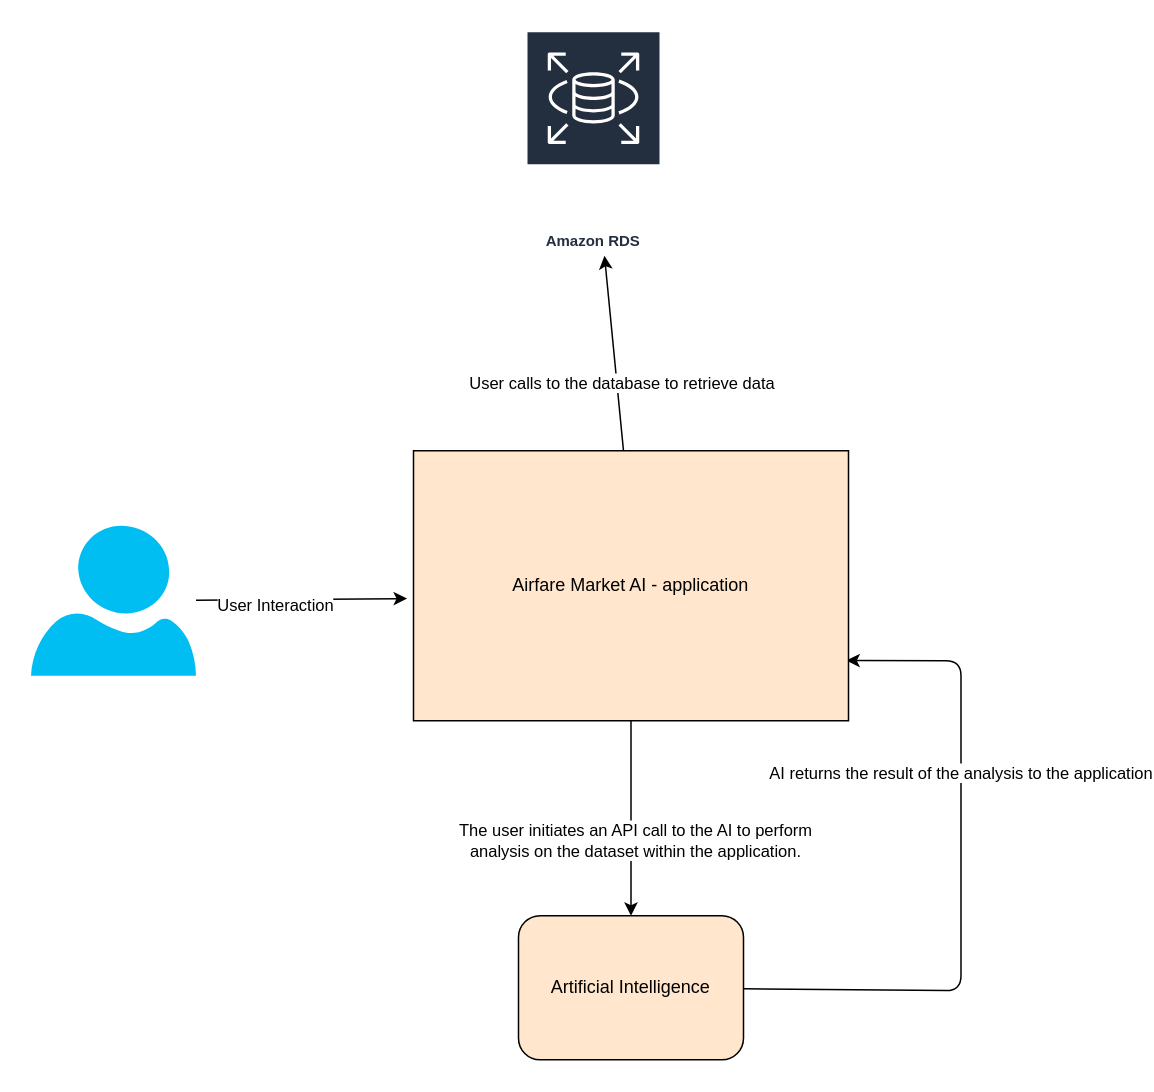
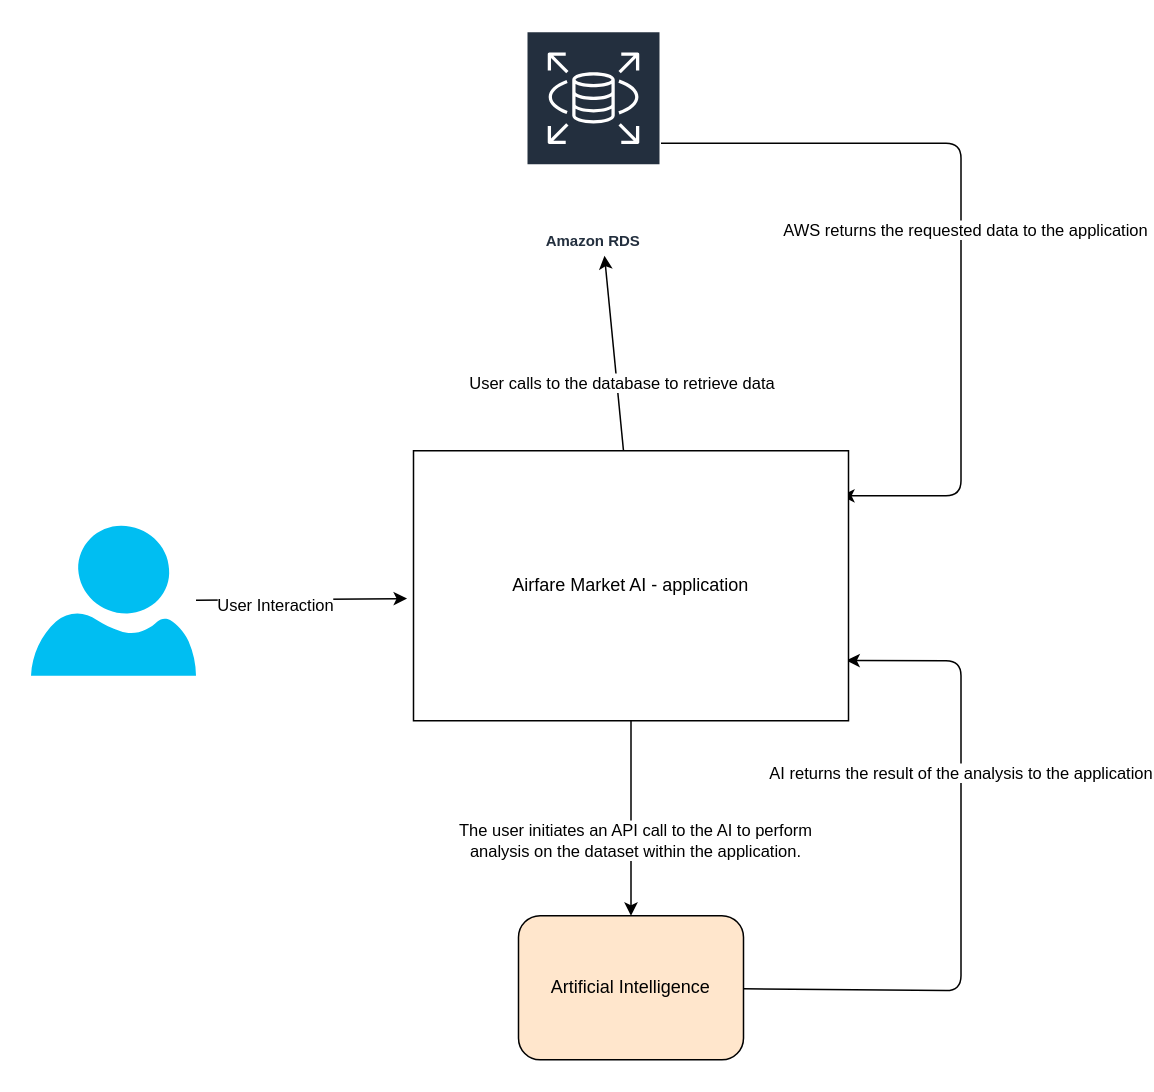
none -> (961, 224)
(631, 586) -> (631, 586)
